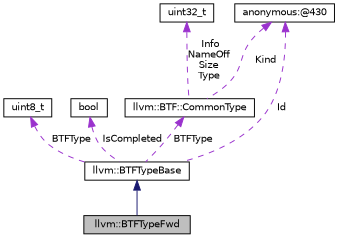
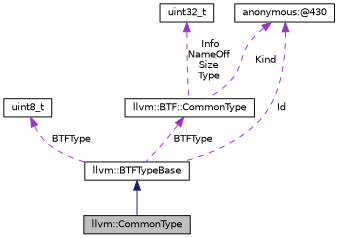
(89, 108) -> none
(137, 225) -> (137, 225)
